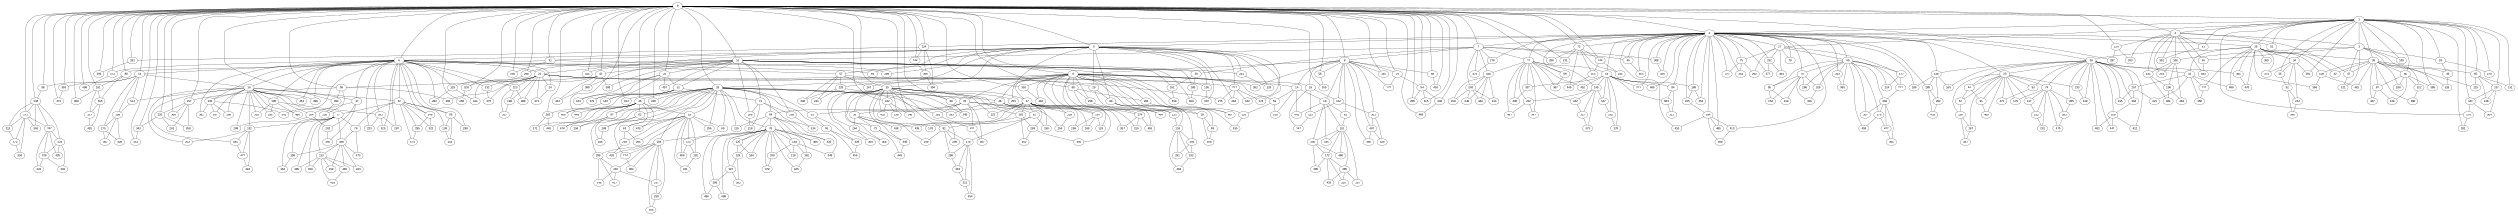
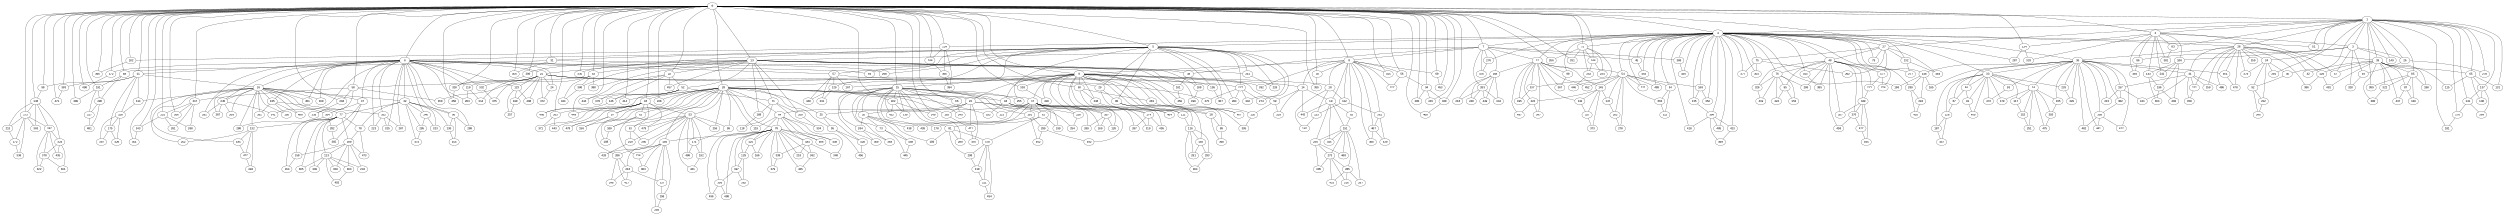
none -> (2208, 88)
(2343, 88) -> none
